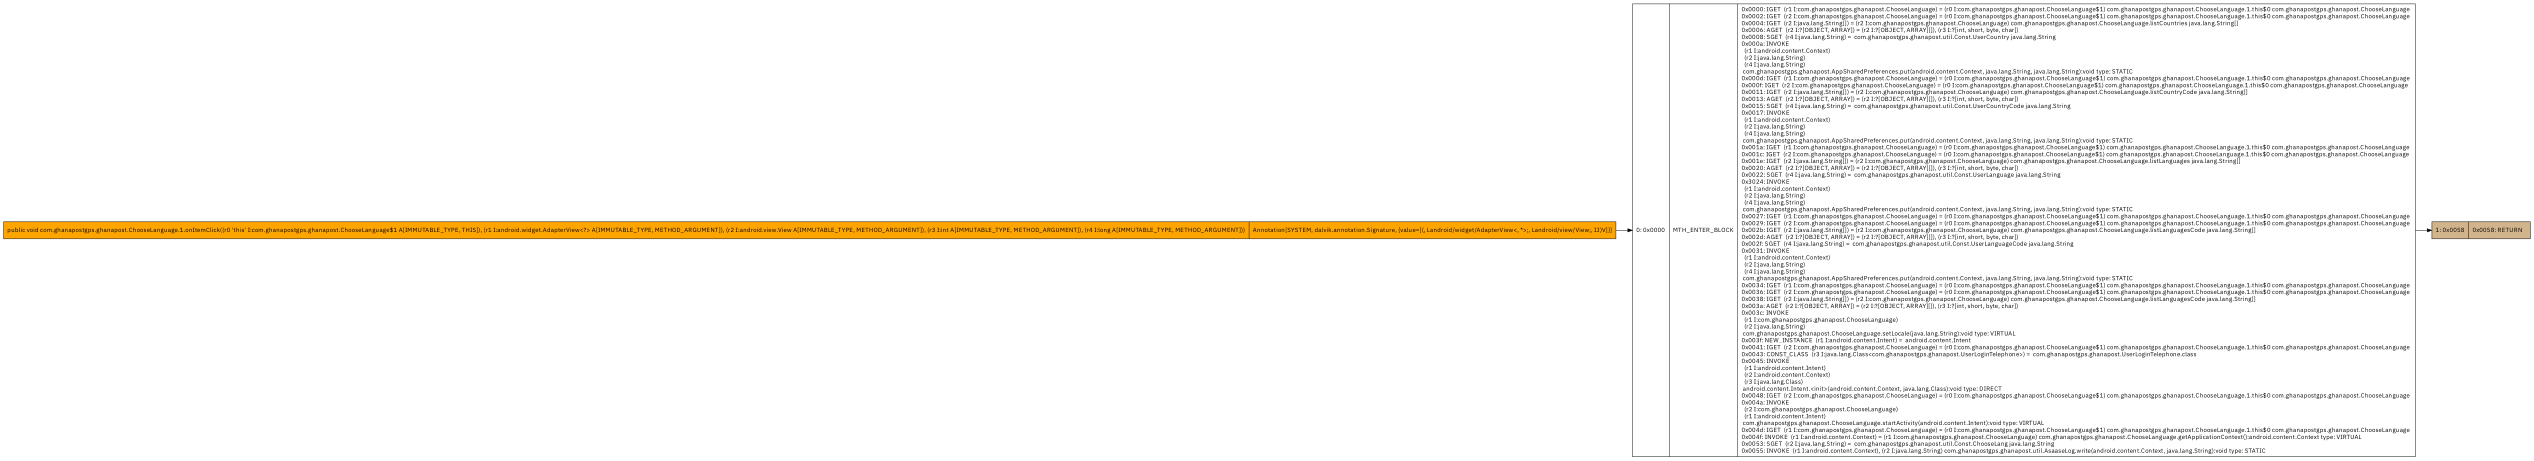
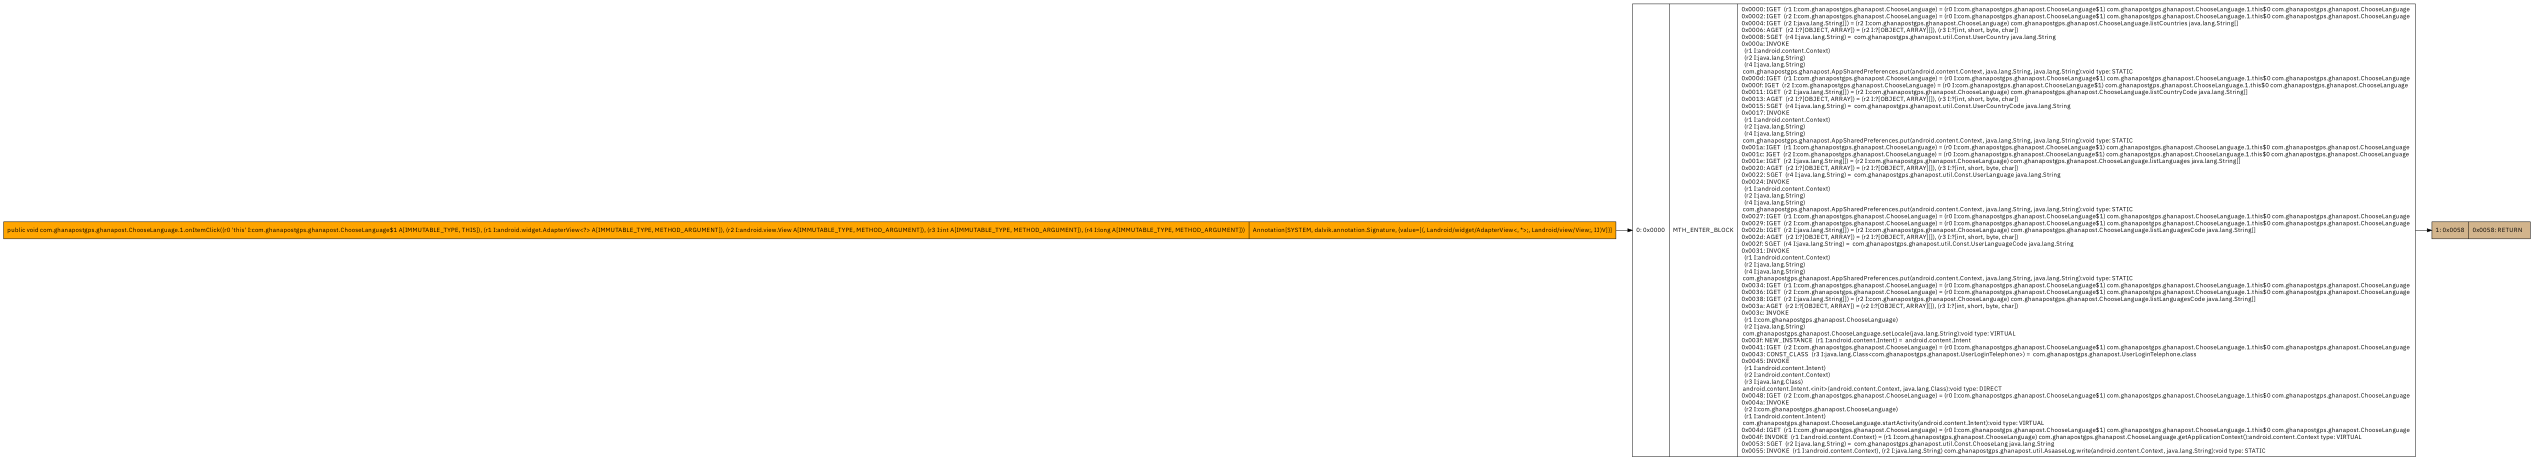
(1767, 182) -> (1767, 182)
